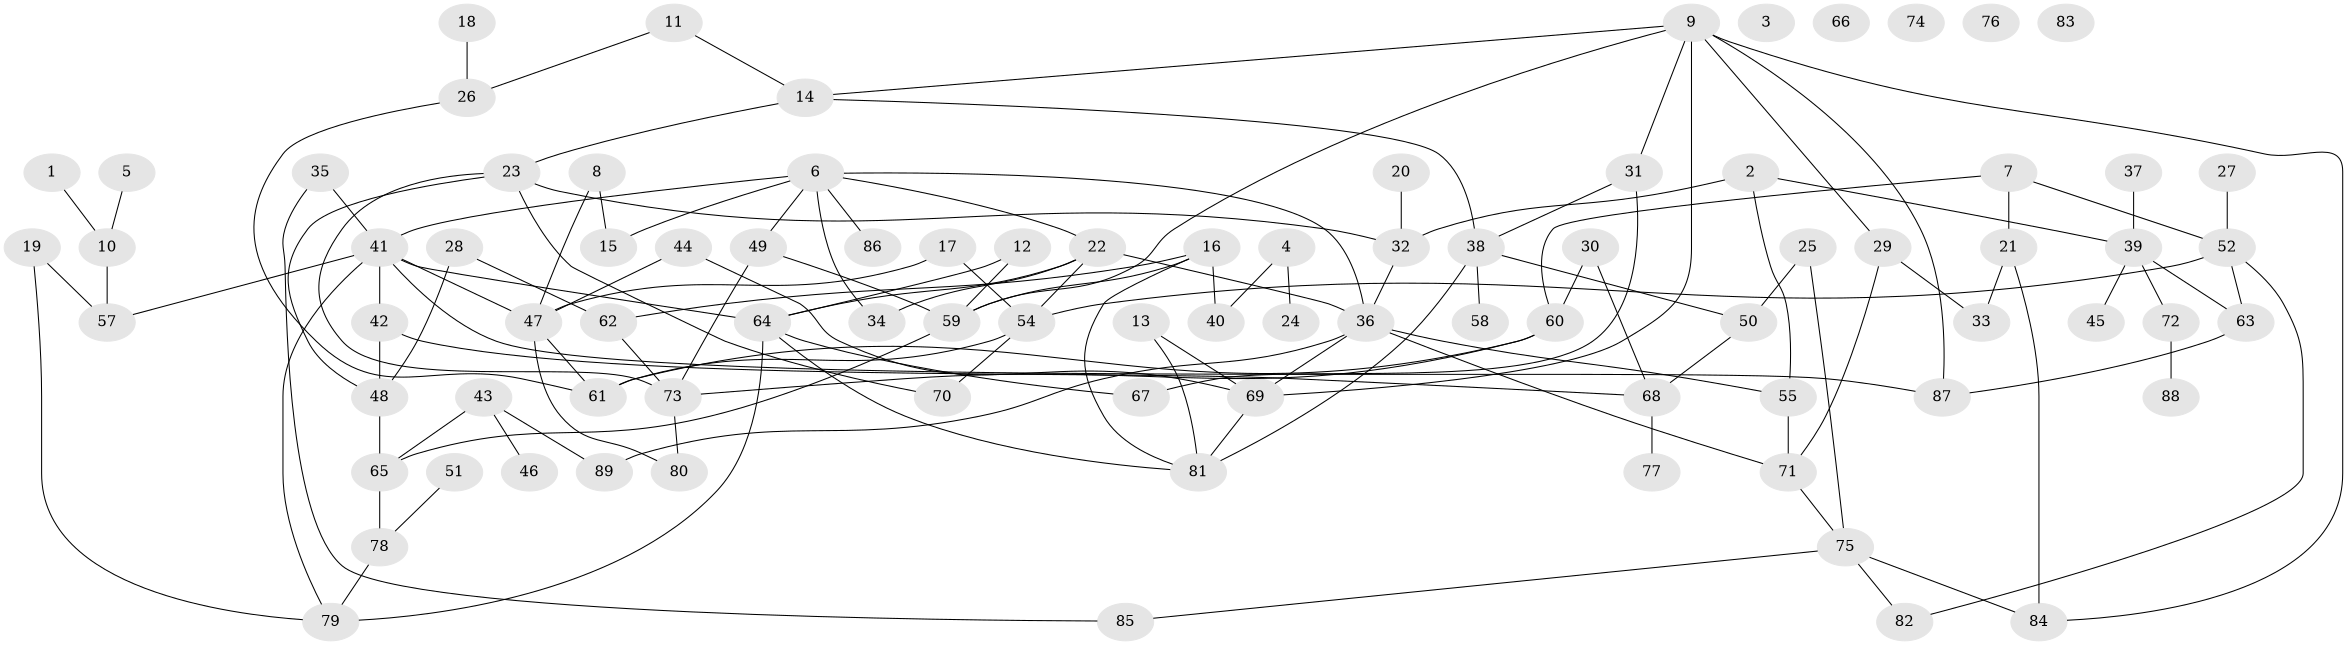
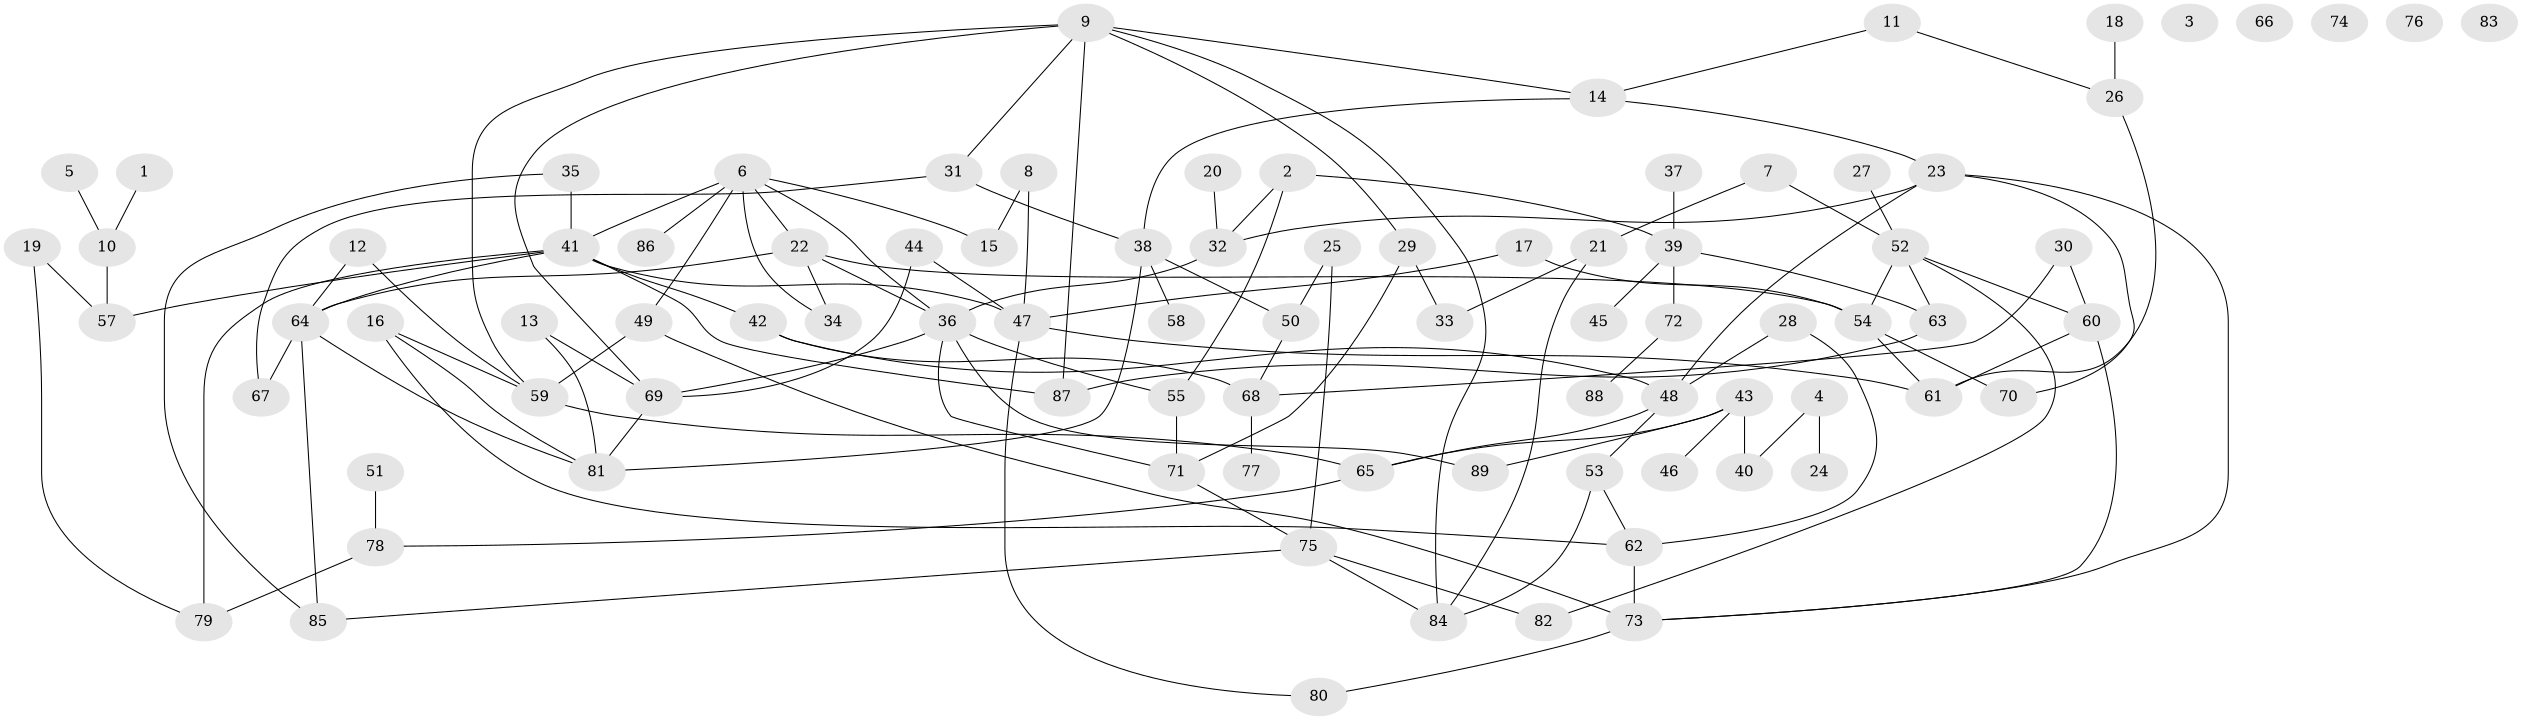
(1727, 201) -> (1996, 285)
(1214, 285) -> (1745, 435)
none -> (1595, 472)
(624, 557) -> (309, 472)
